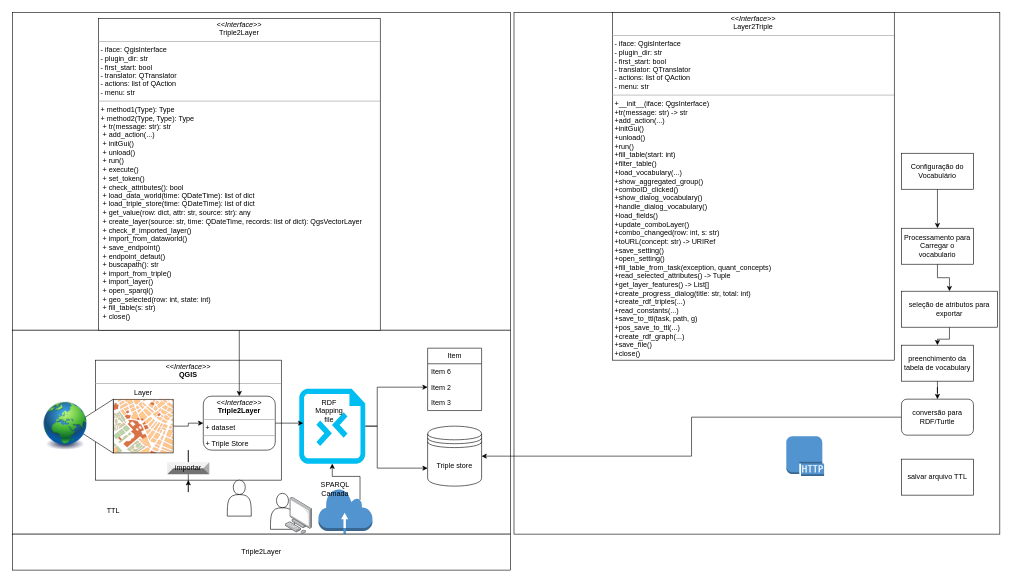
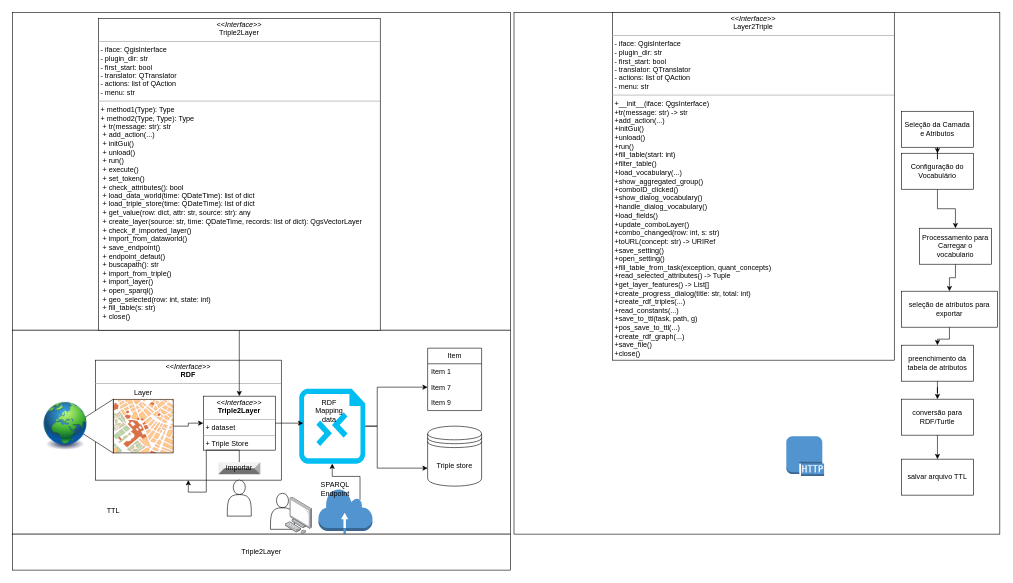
none -> (938, 129)
none -> (938, 158)
(938, 246) -> (956, 246)
(938, 363) -> (938, 363)
(121, 369) -> (121, 369)
(442, 372) -> (442, 372)
(442, 388) -> (442, 388)
(442, 404) -> (442, 404)
(329, 411) -> (329, 411)
(938, 417) -> (938, 417)
(239, 423) -> (239, 423)
(692, 436) -> (938, 445)
(188, 468) -> (239, 468)
(335, 489) -> (335, 489)
